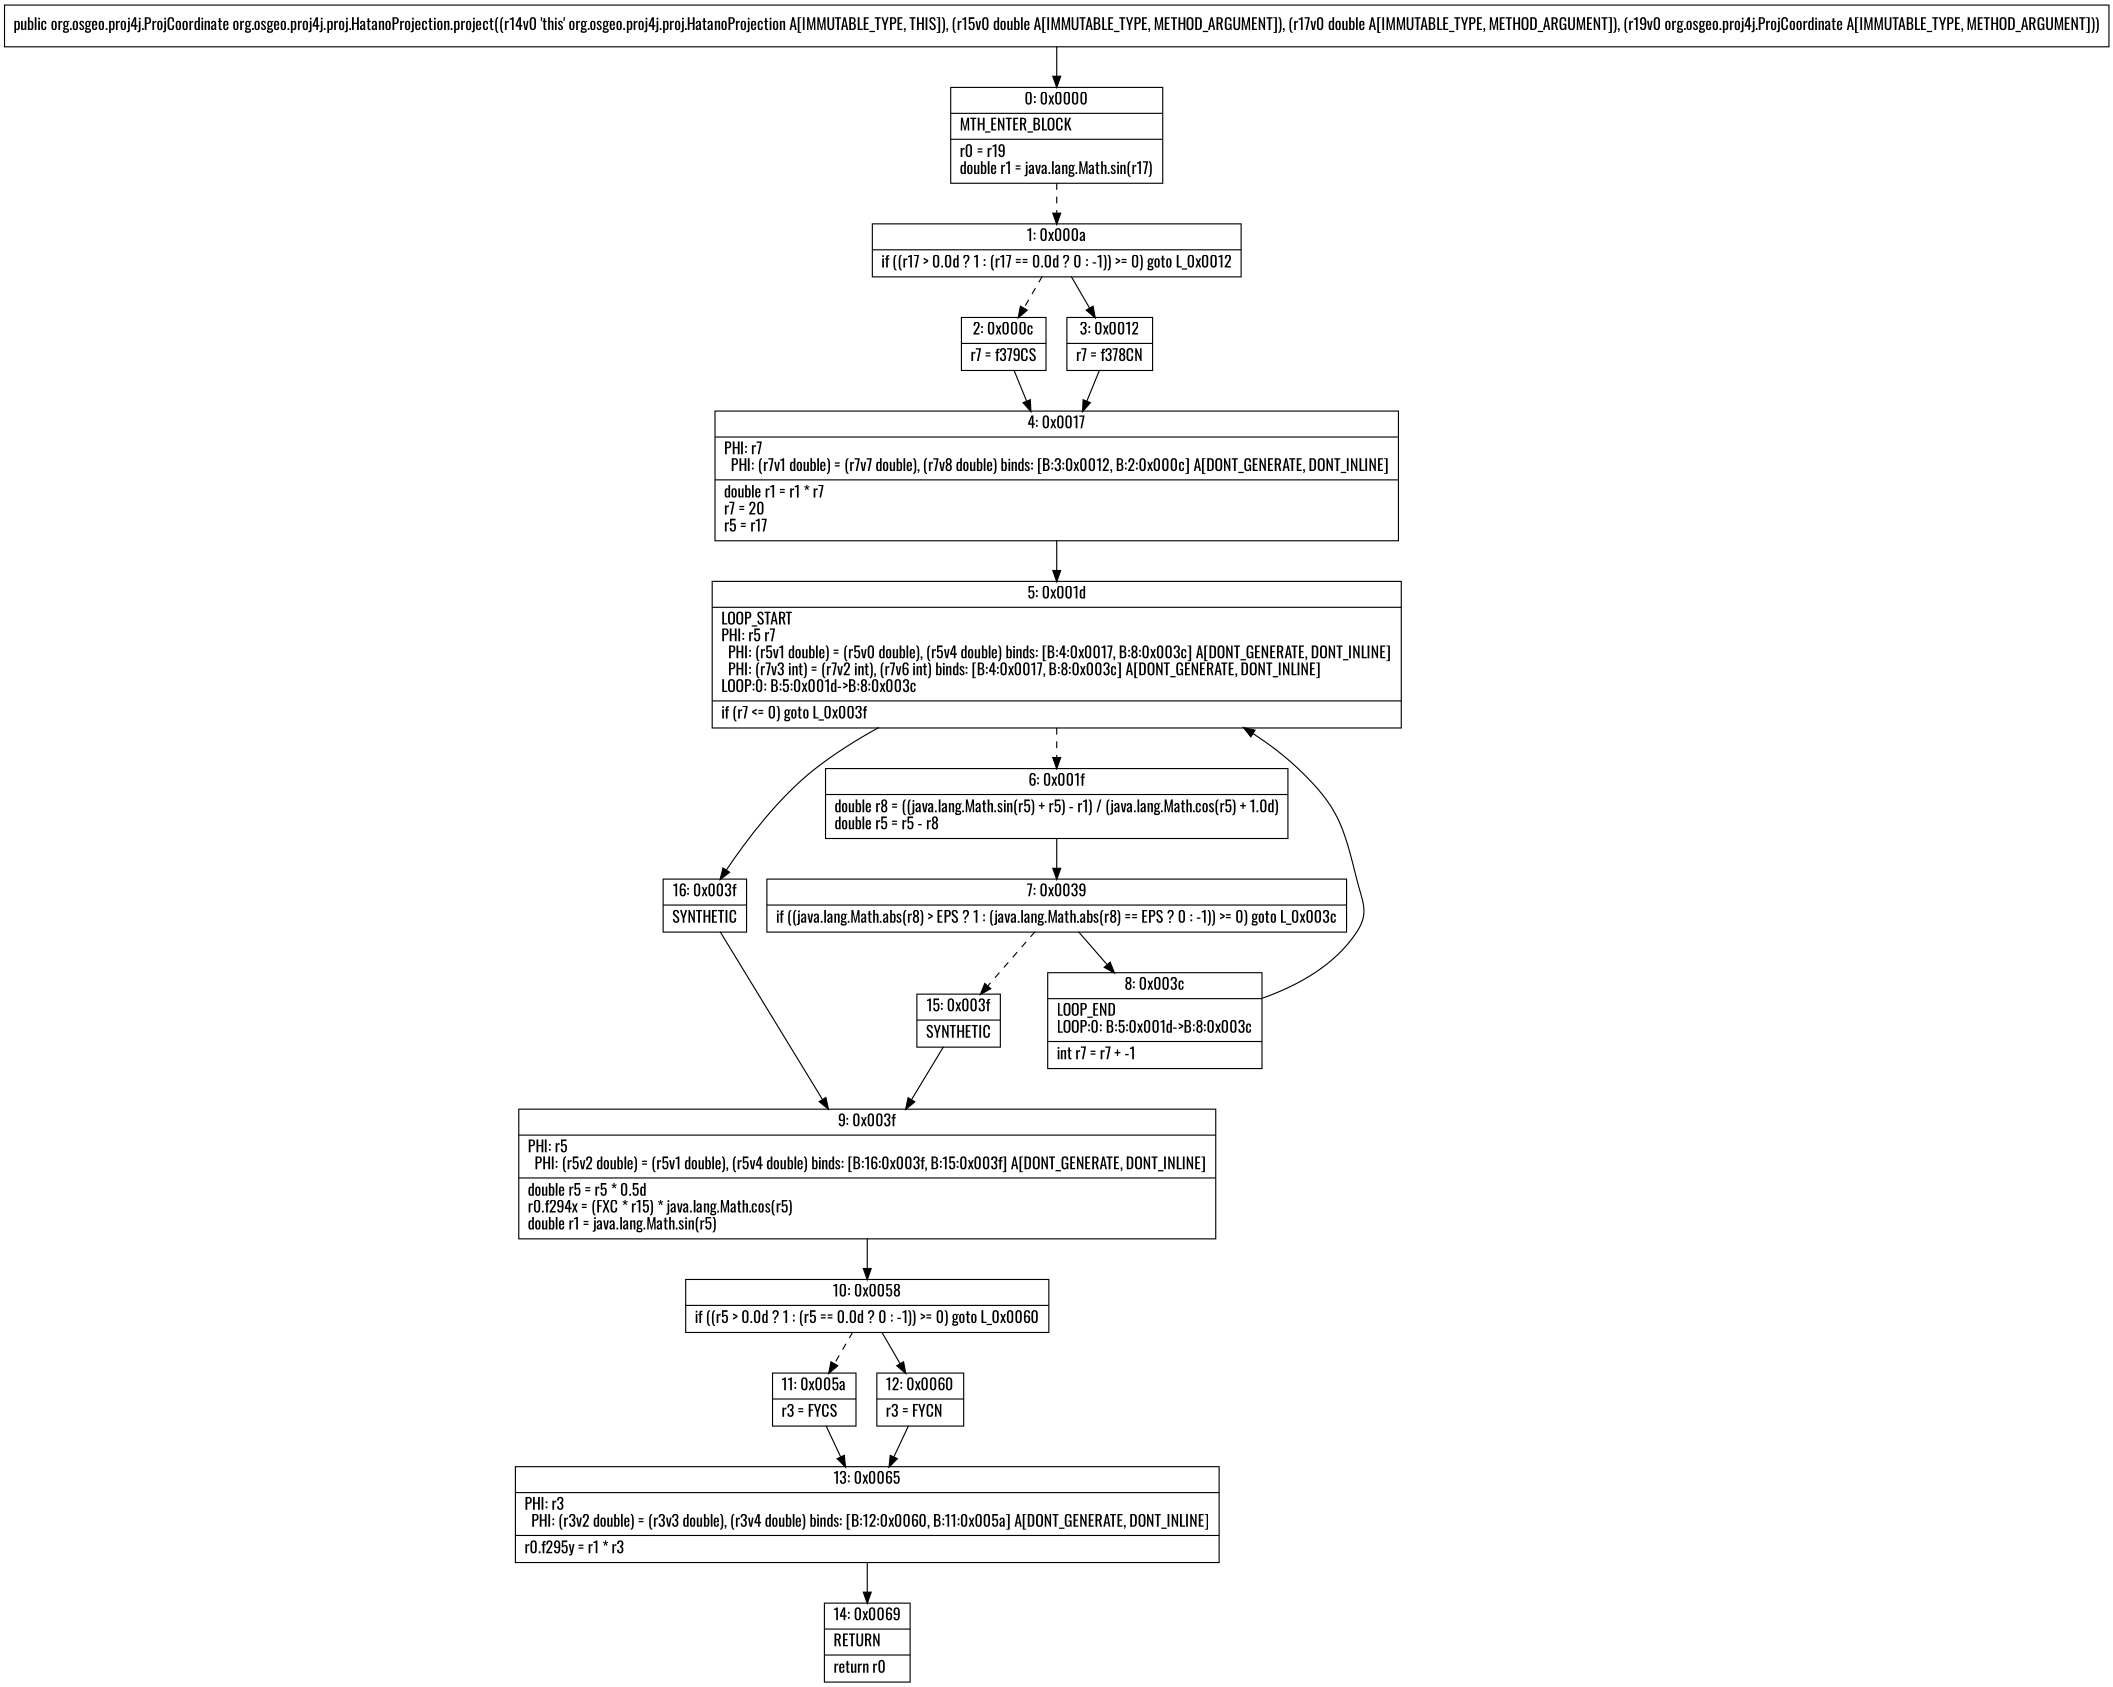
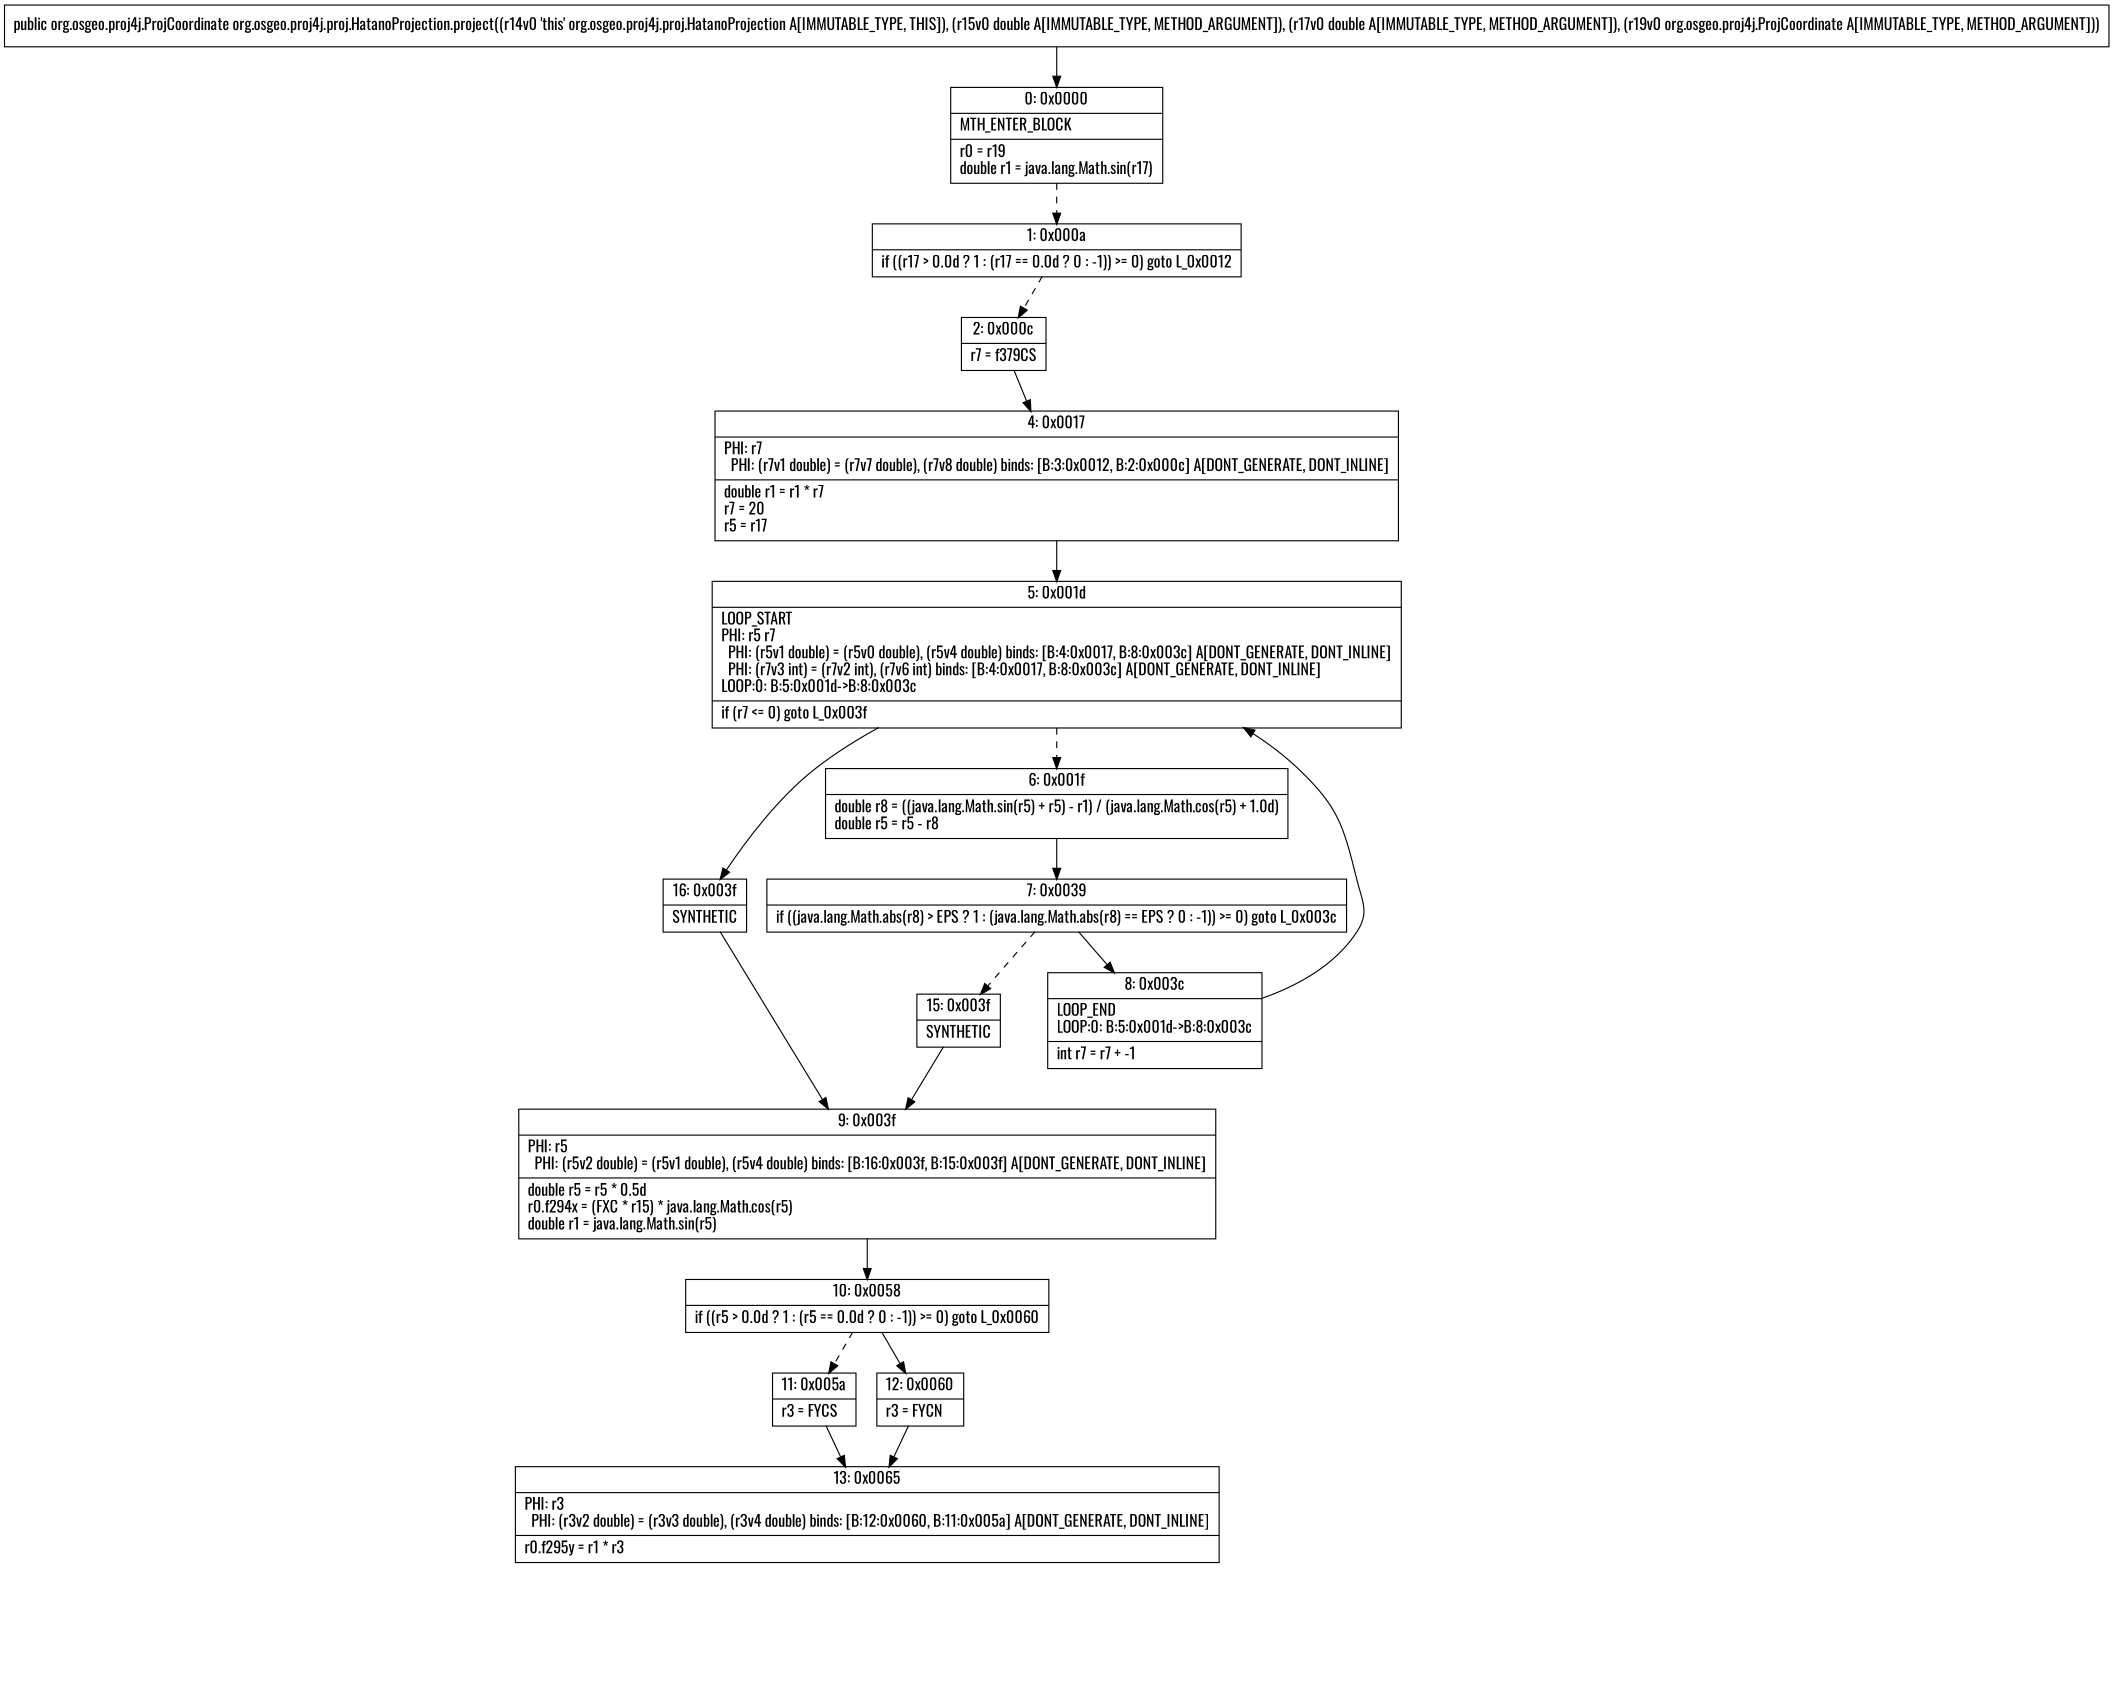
(1110, 344) -> none
(867, 1643) -> none
